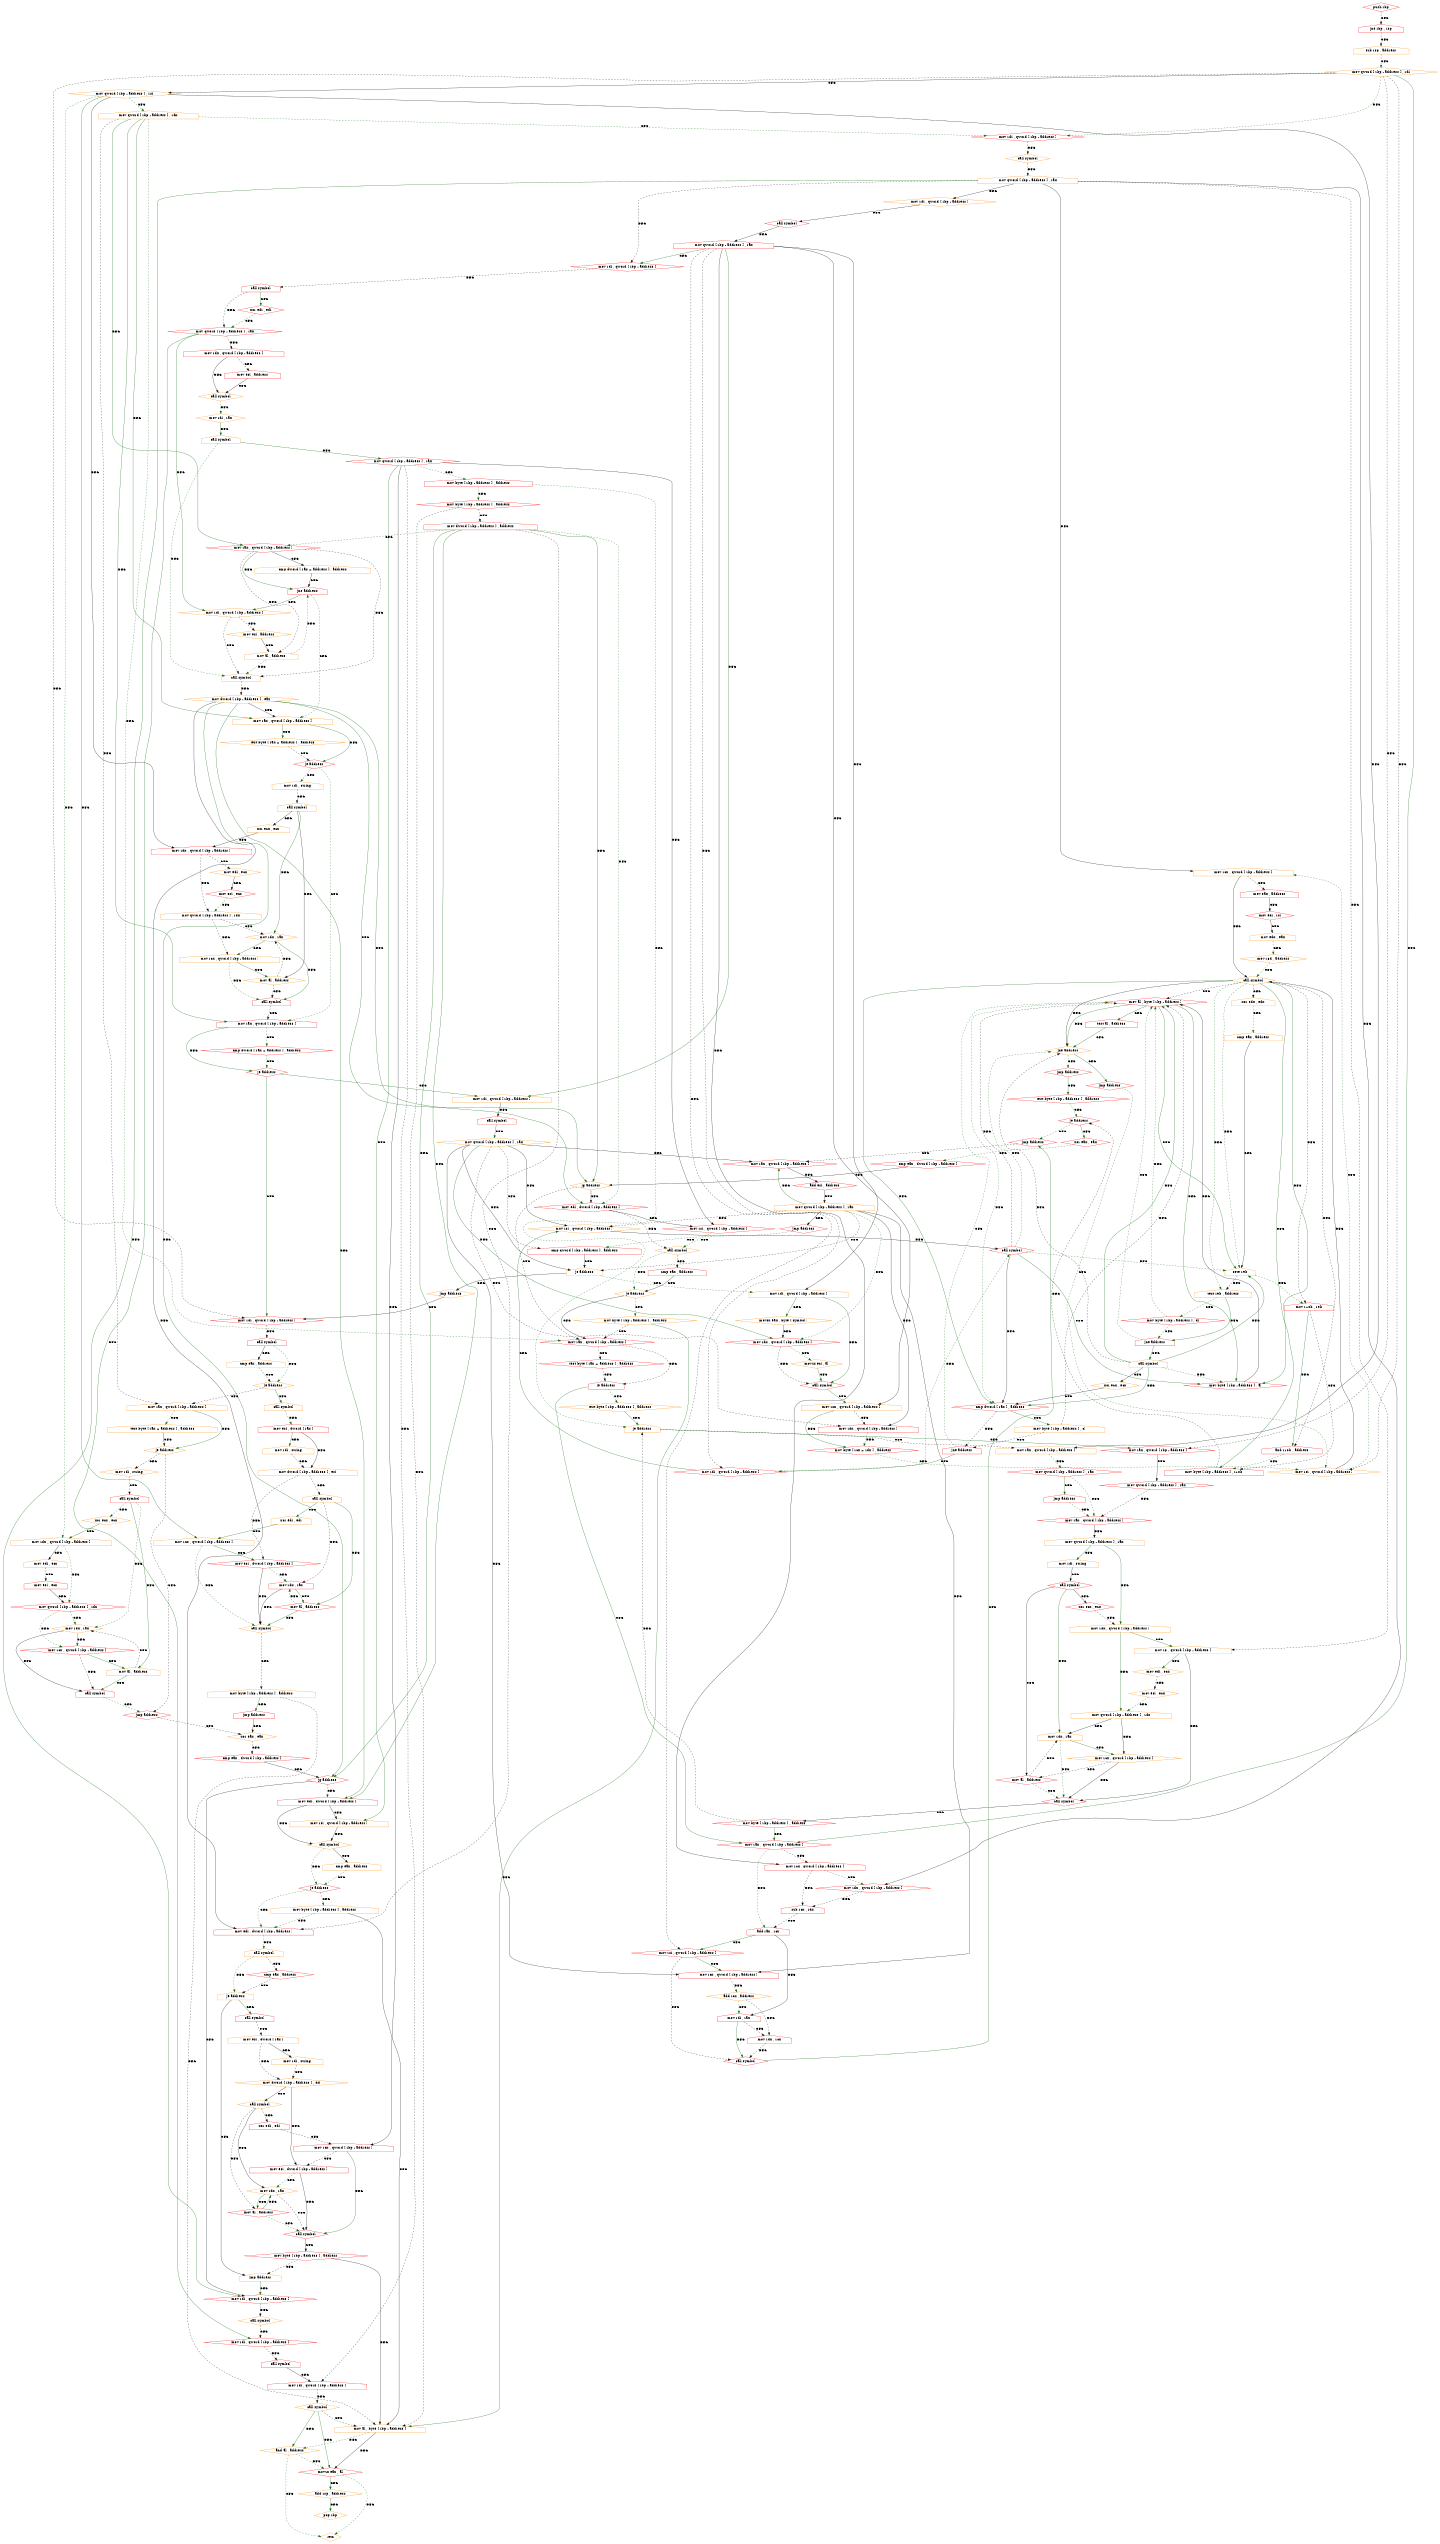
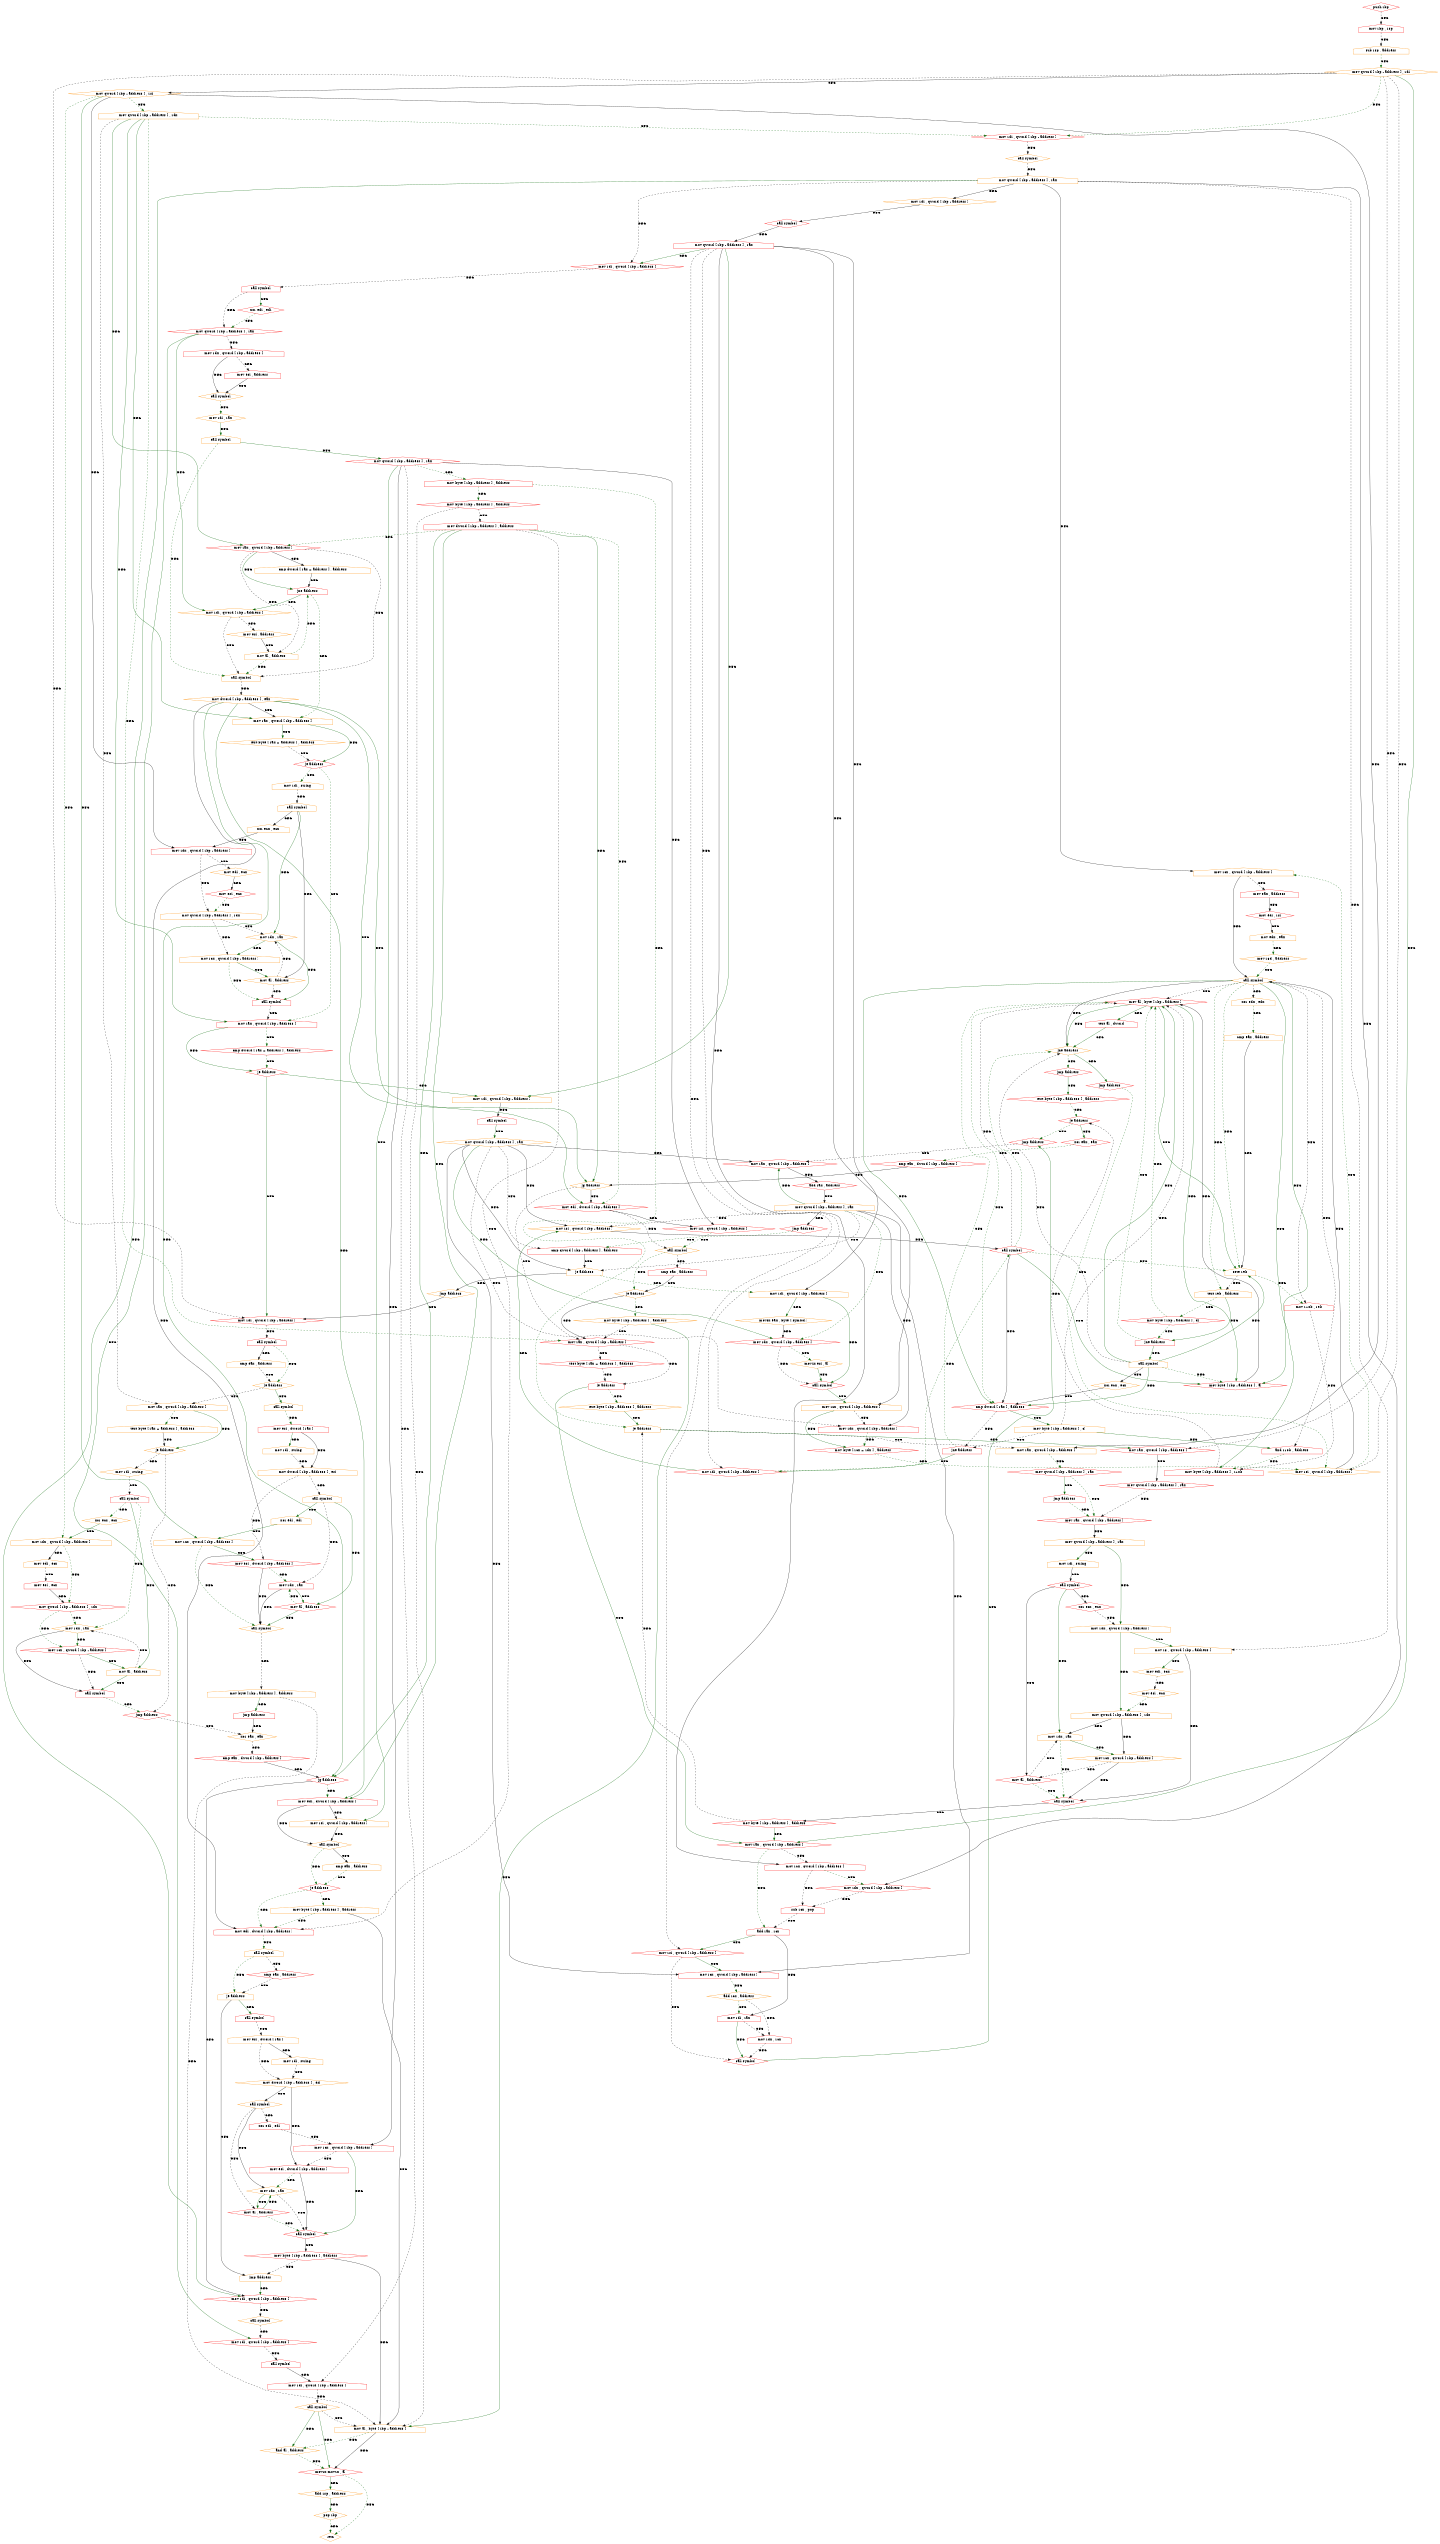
(1381, 29) -> (1381, 29)
(1111, 1024) -> (1111, 1024)
(825, 1186) -> (825, 1186)
(1301, 1377) -> (1182, 1440)
(1332, 1386) -> (1332, 1386)
(1274, 1461) -> (1274, 1461)
(803, 1910) -> (803, 1910)
(330, 2472) -> (330, 2472)
(286, 2506) -> (330, 2525)
